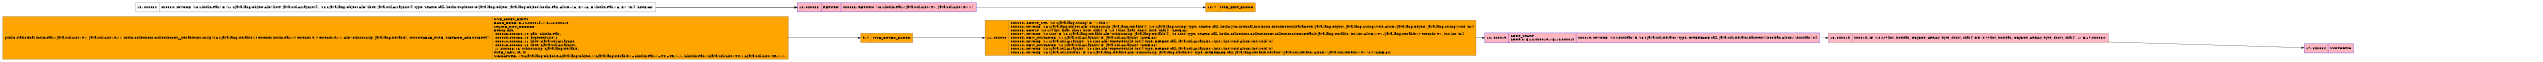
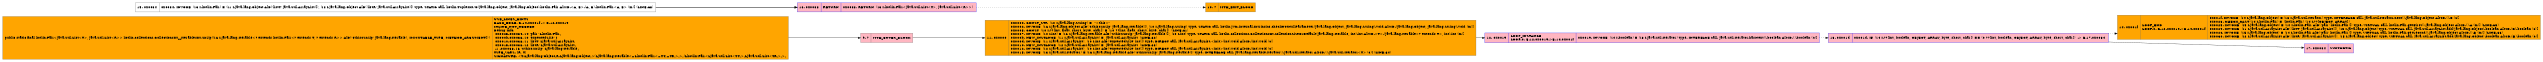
(1090, 7) -> (1090, 7)
none -> (2329, 27)
(1522, 36) -> (1526, 36)
(887, 38) -> (887, 38)
(1968, 38) -> (1968, 38)
